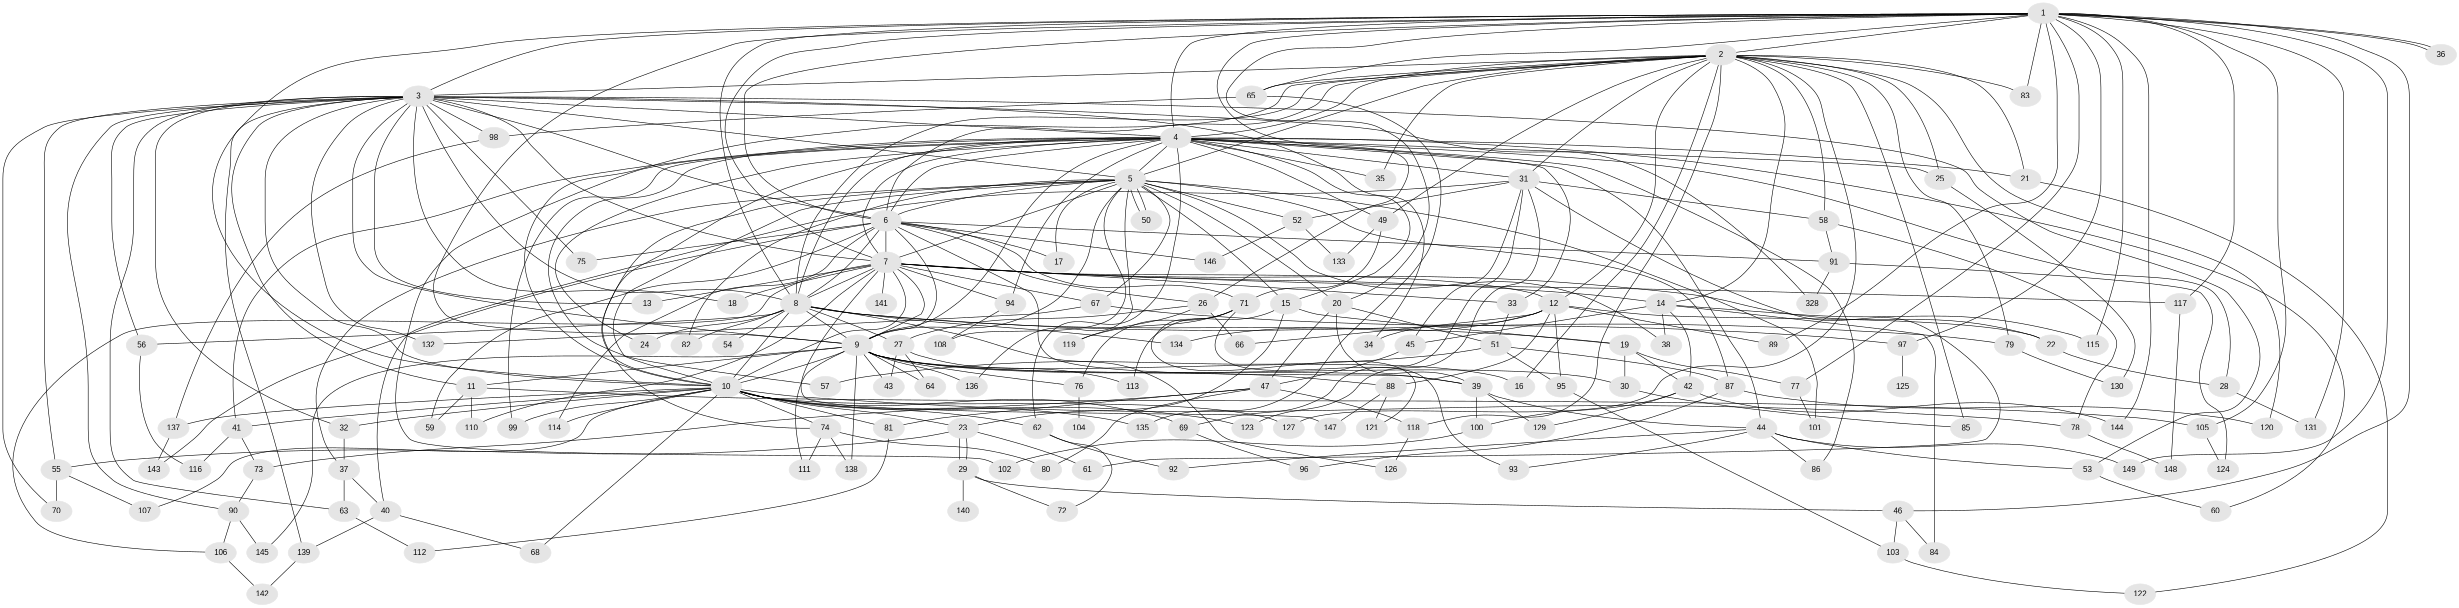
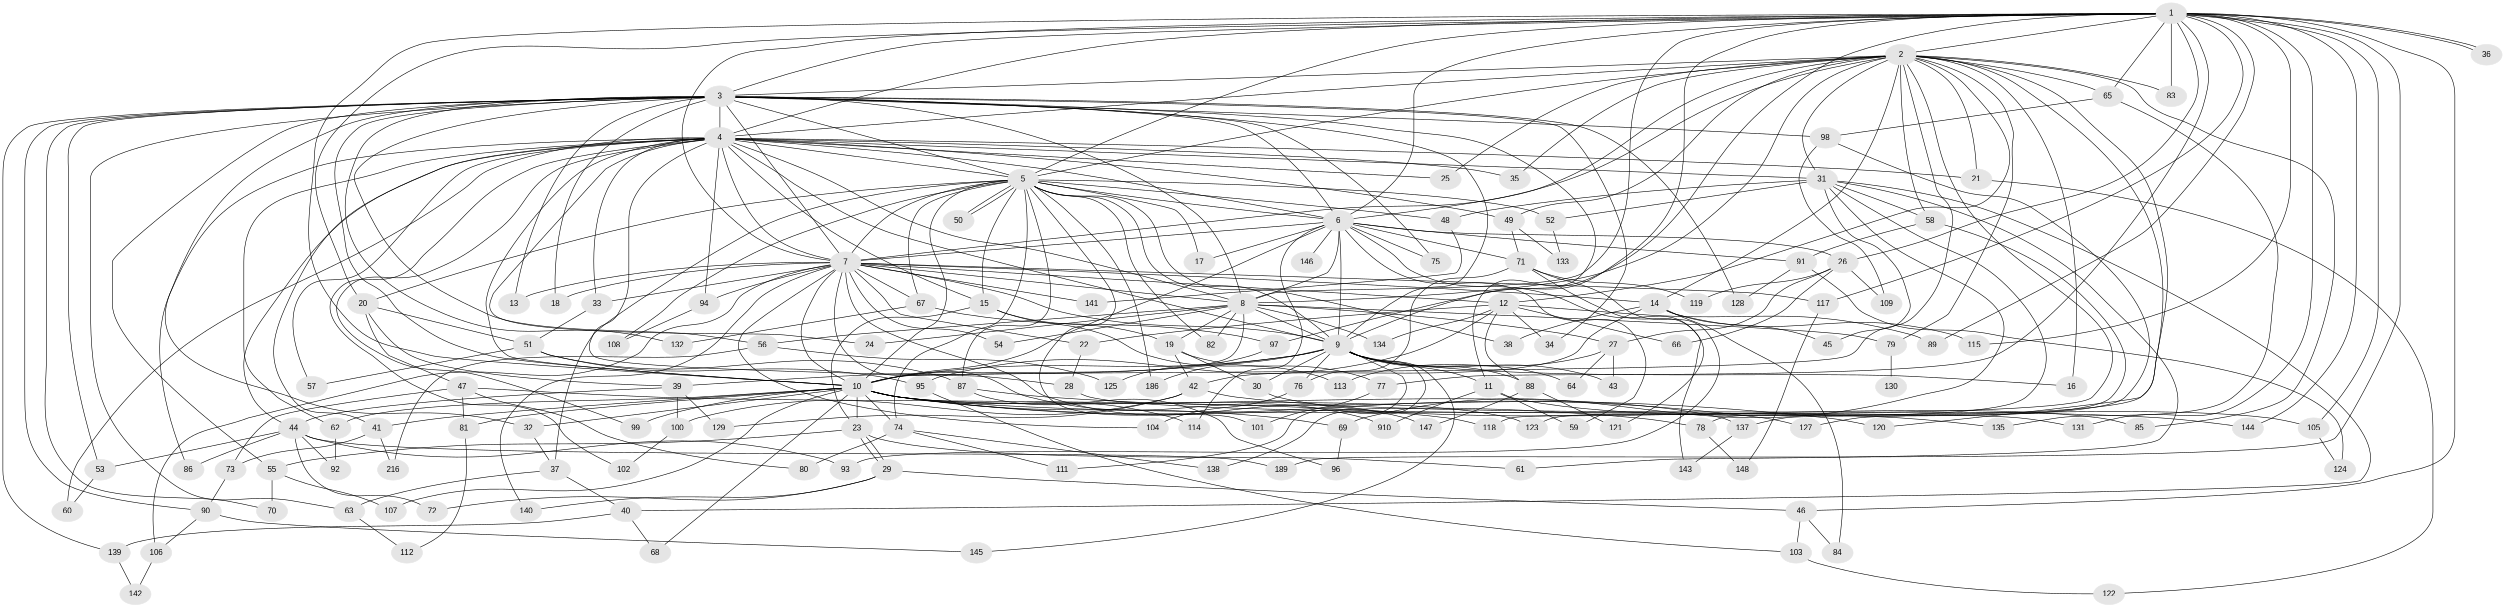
none -> (1584, 27)
none -> (1412, 206)
none -> (1446, 221)
(1247, 244) -> none
(2071, 272) -> none
(1036, 301) -> (1047, 343)
(1812, 304) -> (1738, 304)
none -> (1887, 304)
none -> (907, 326)
none -> (939, 359)
(1340, 370) -> none
none -> (623, 375)
(972, 387) -> (1152, 387)
none -> (866, 408)
(471, 428) -> (1384, 428)
(1108, 459) -> (367, 496)
(195, 470) -> (393, 470)
(1391, 470) -> none
(2129, 470) -> (1281, 470)
